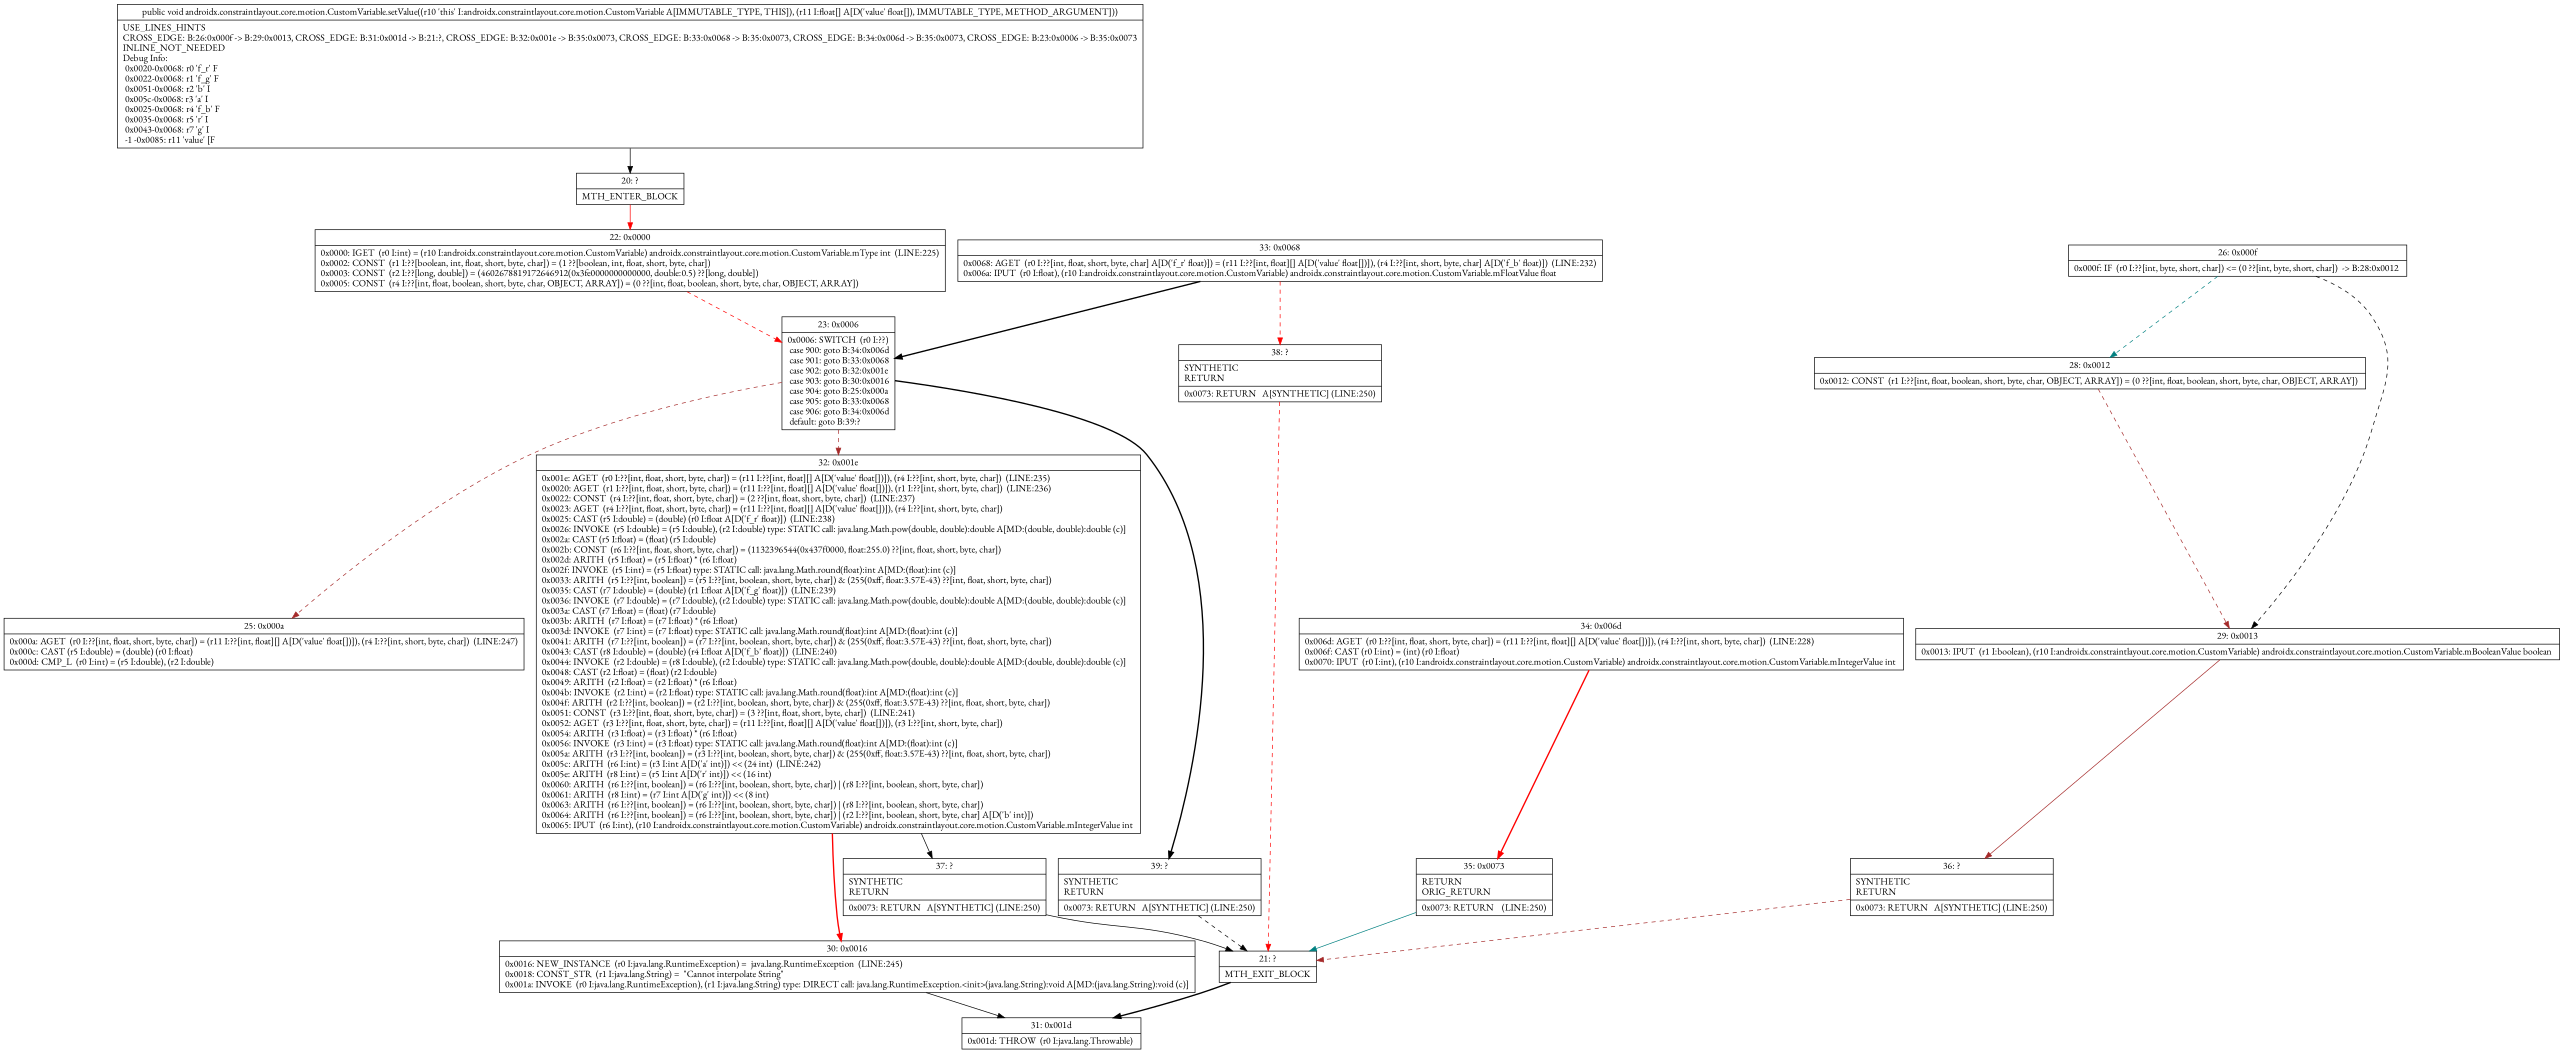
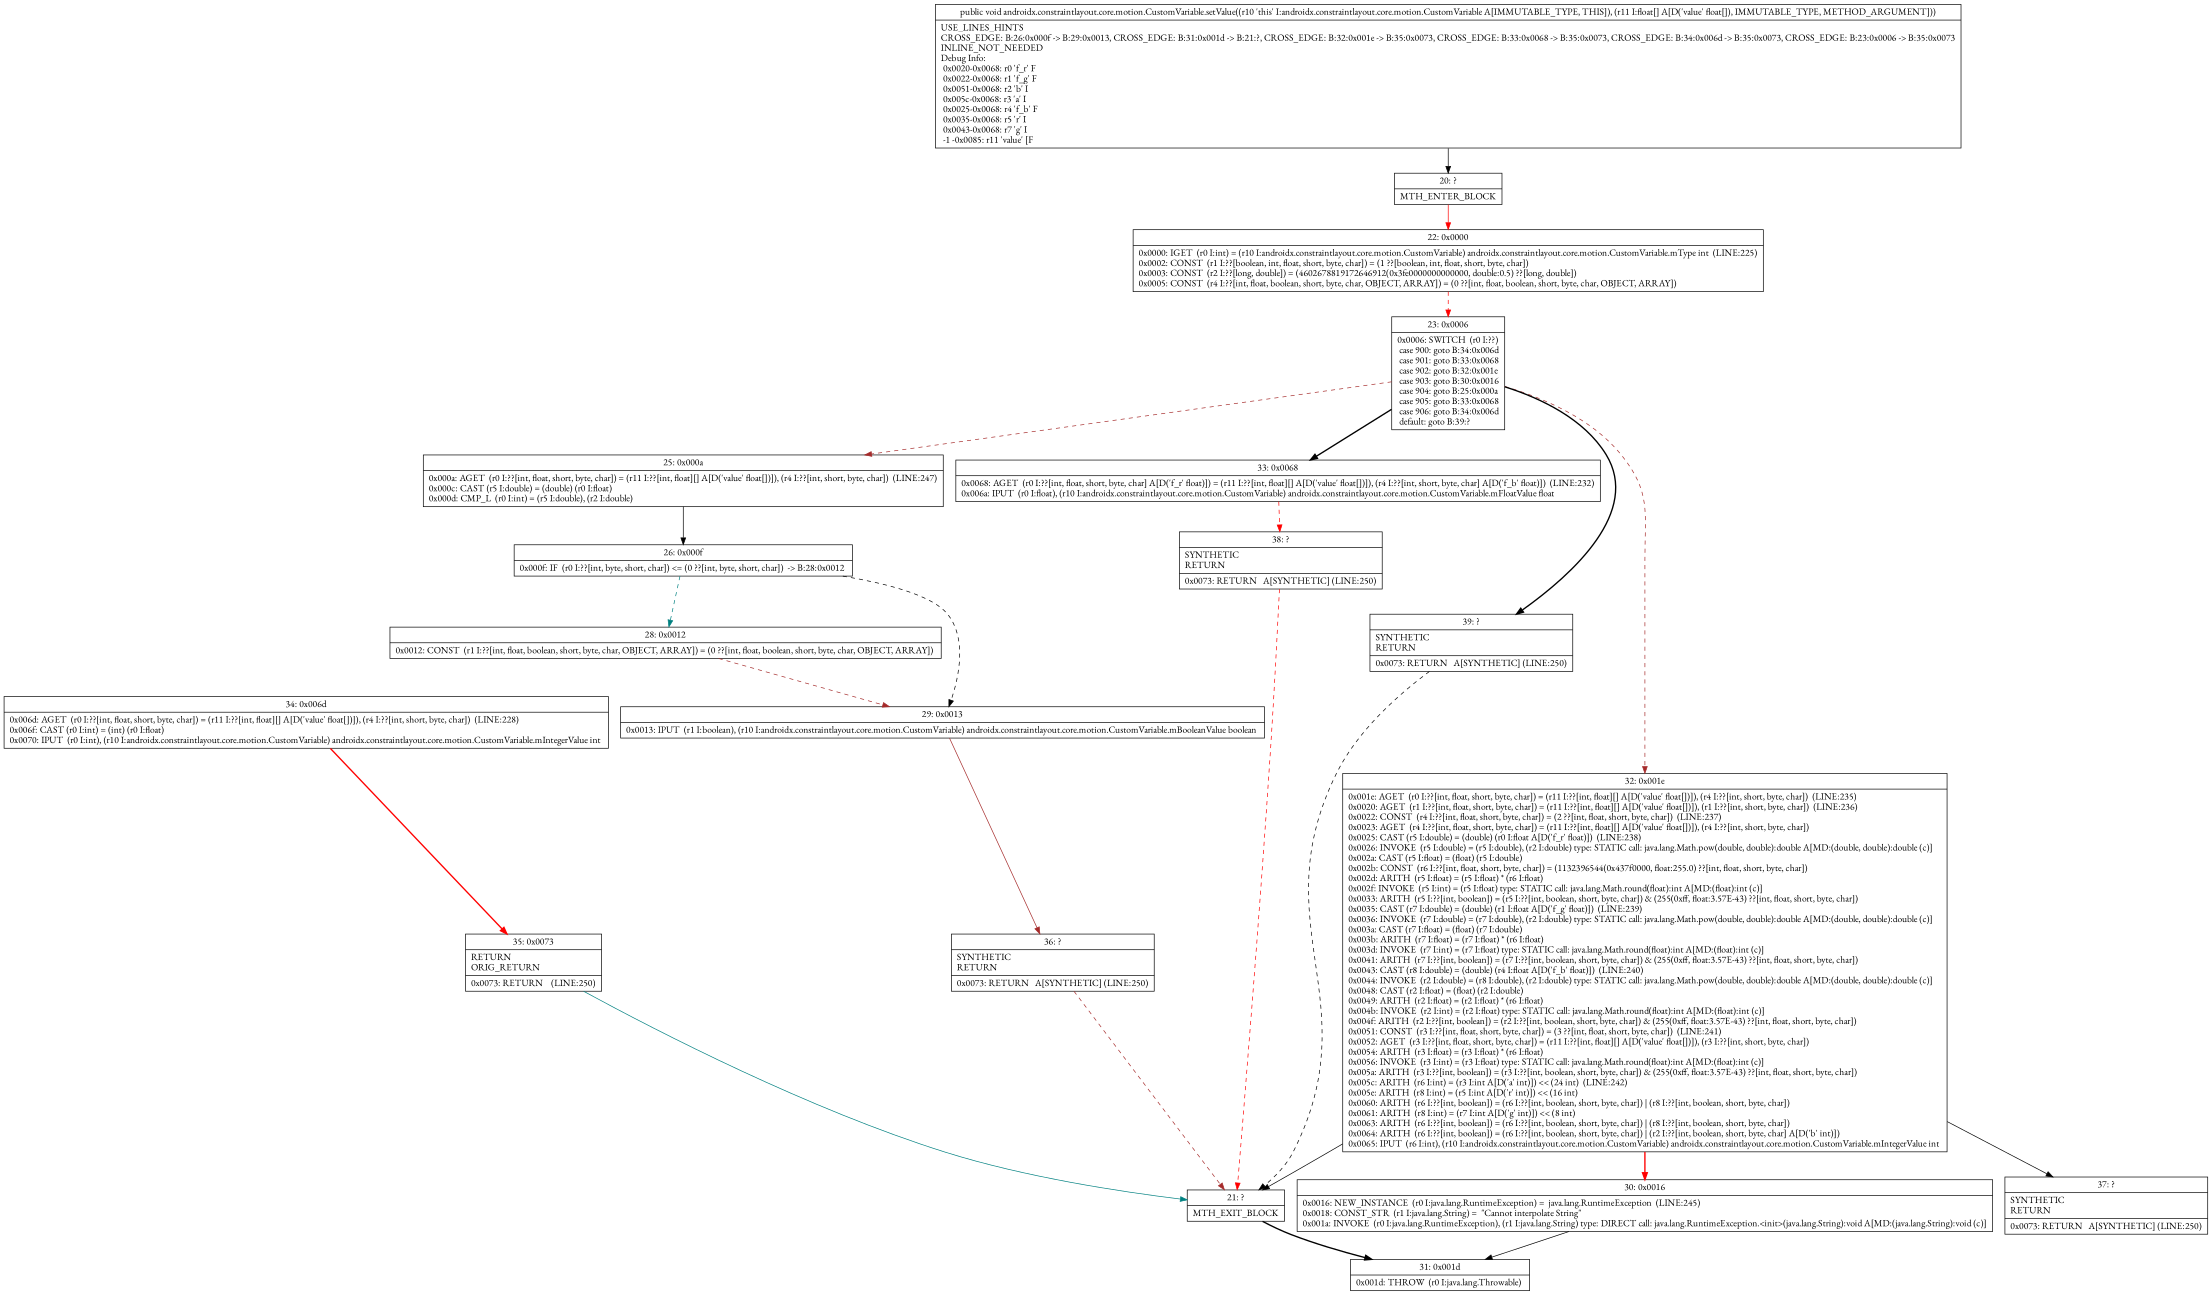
(1051, 319) -> (1354, 433)
none -> (683, 522)
(1137, 928) -> (1306, 1165)
